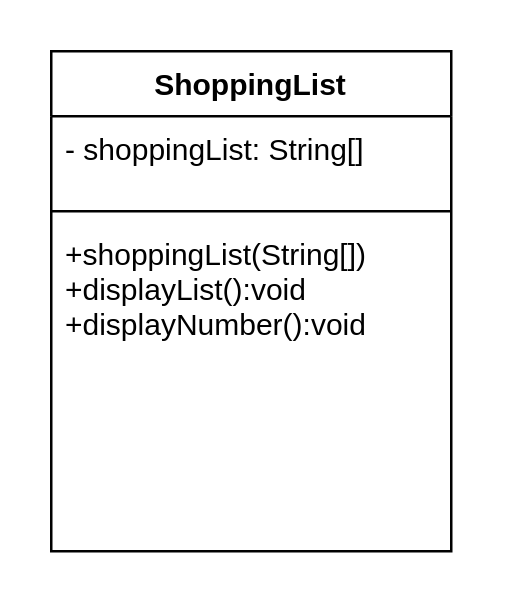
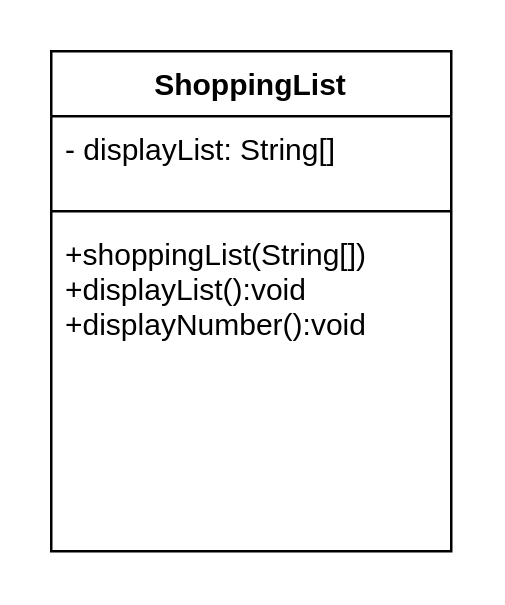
(243, 150) -> (231, 150)
